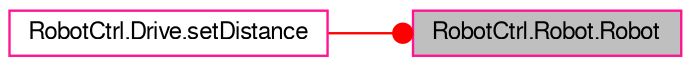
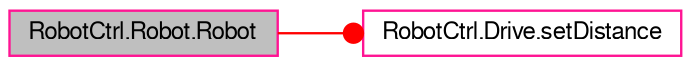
(361, 33) -> (311, 33)
